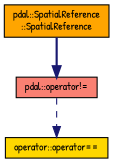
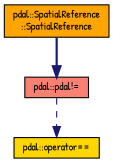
(57, 87) -> (57, 87)
(57, 148) -> (57, 148)
